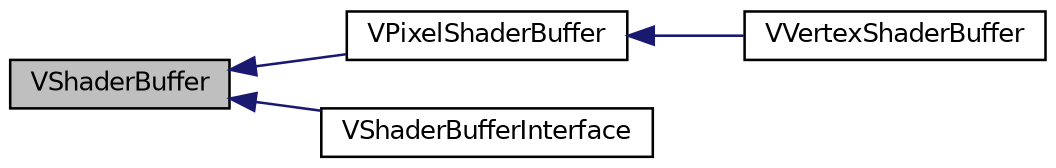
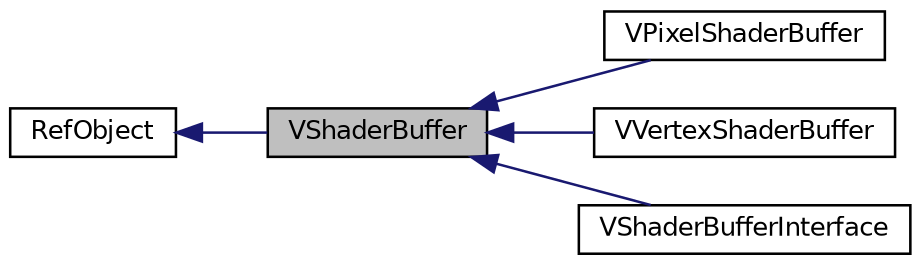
(699, 36) -> (554, 133)
none -> (93, 133)
